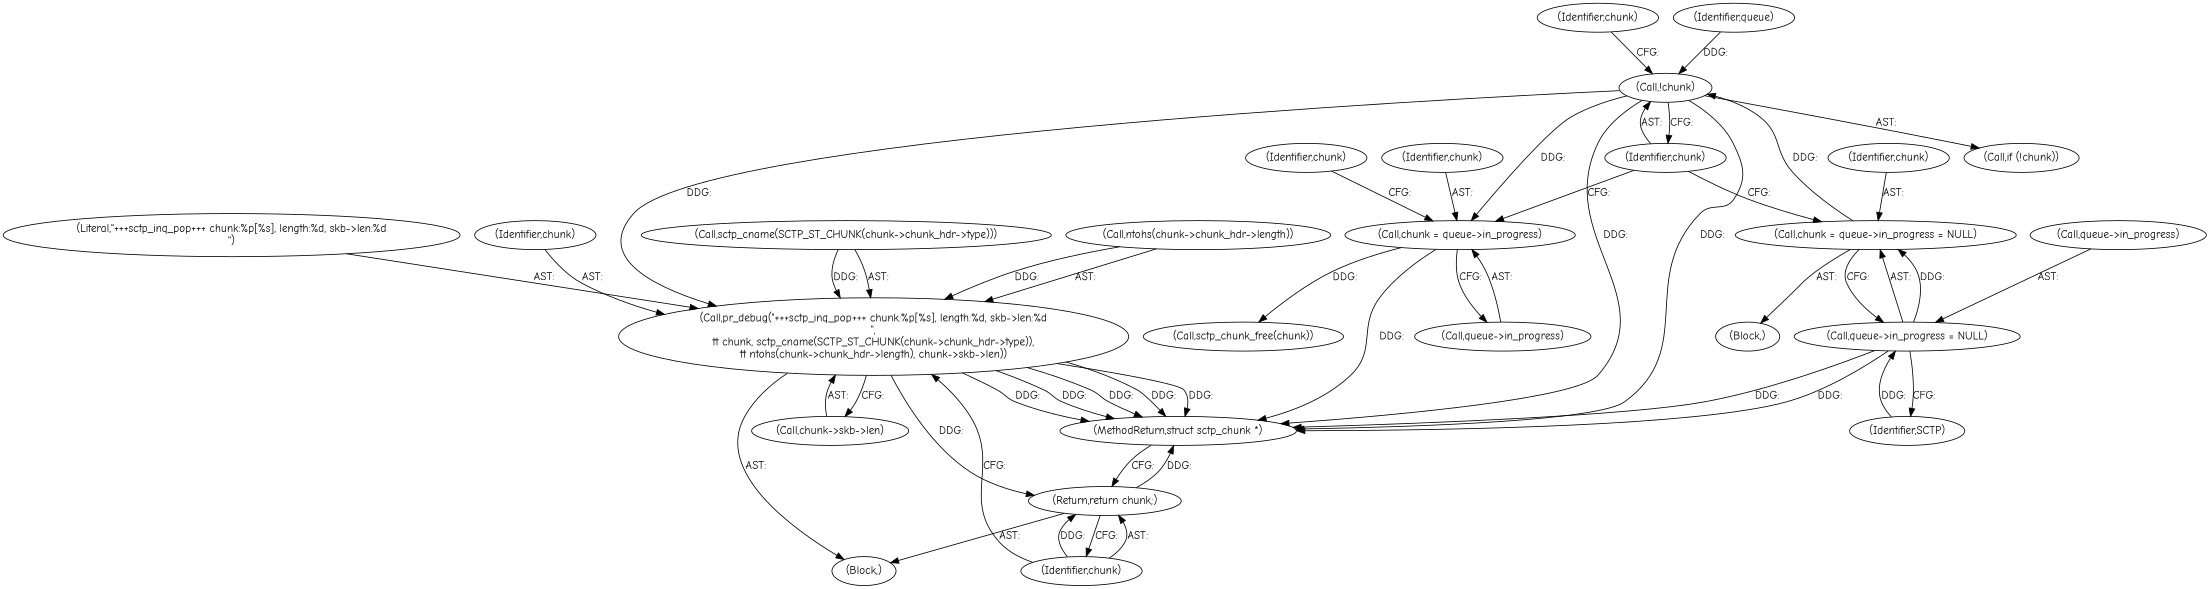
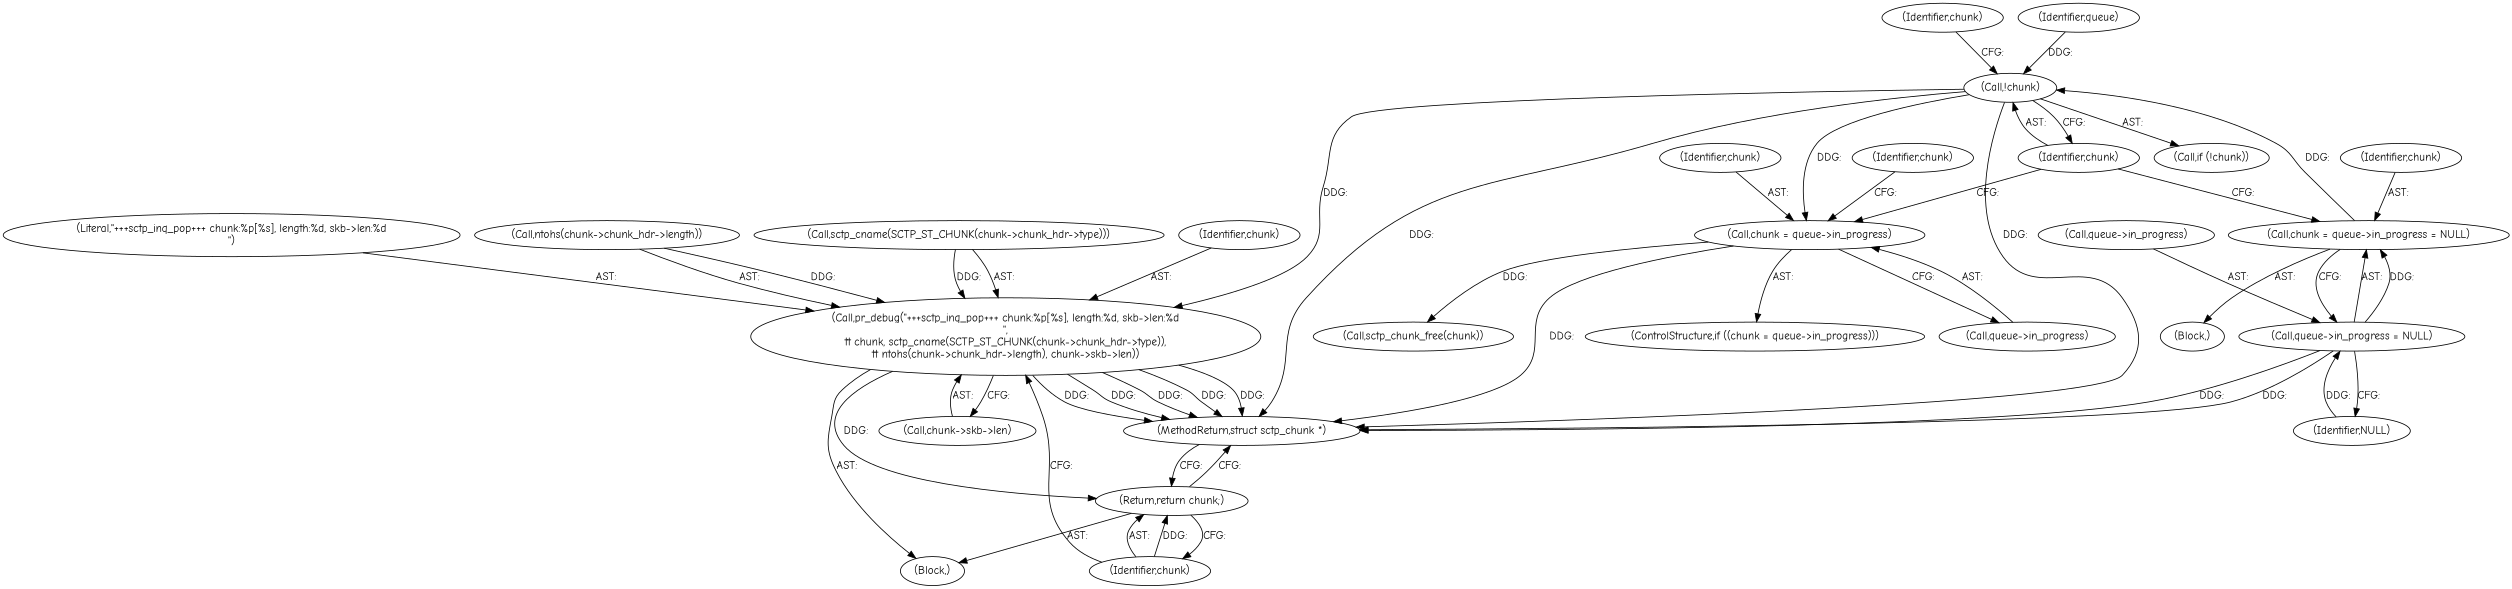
none -> (1755, 337)
(1907, 431) -> (2352, 431)
(1181, 466) -> (1232, 466)
